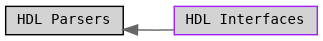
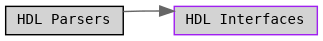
(156, 30) -> (141, 11)
